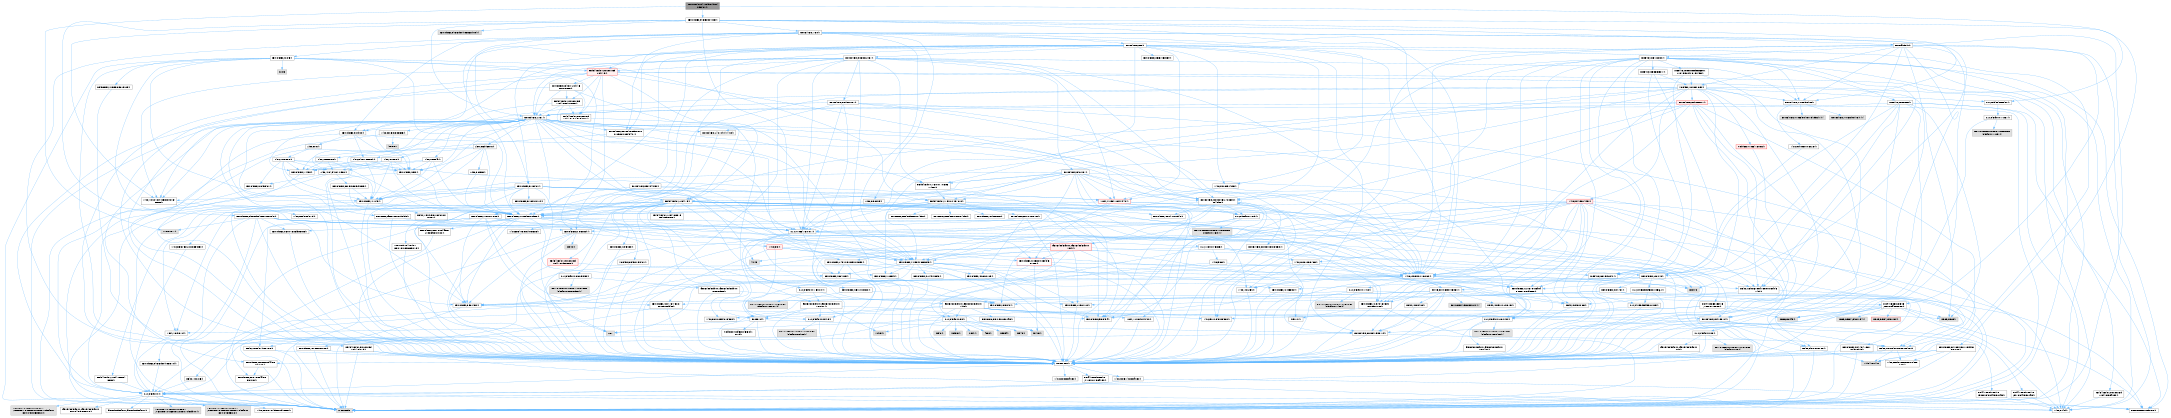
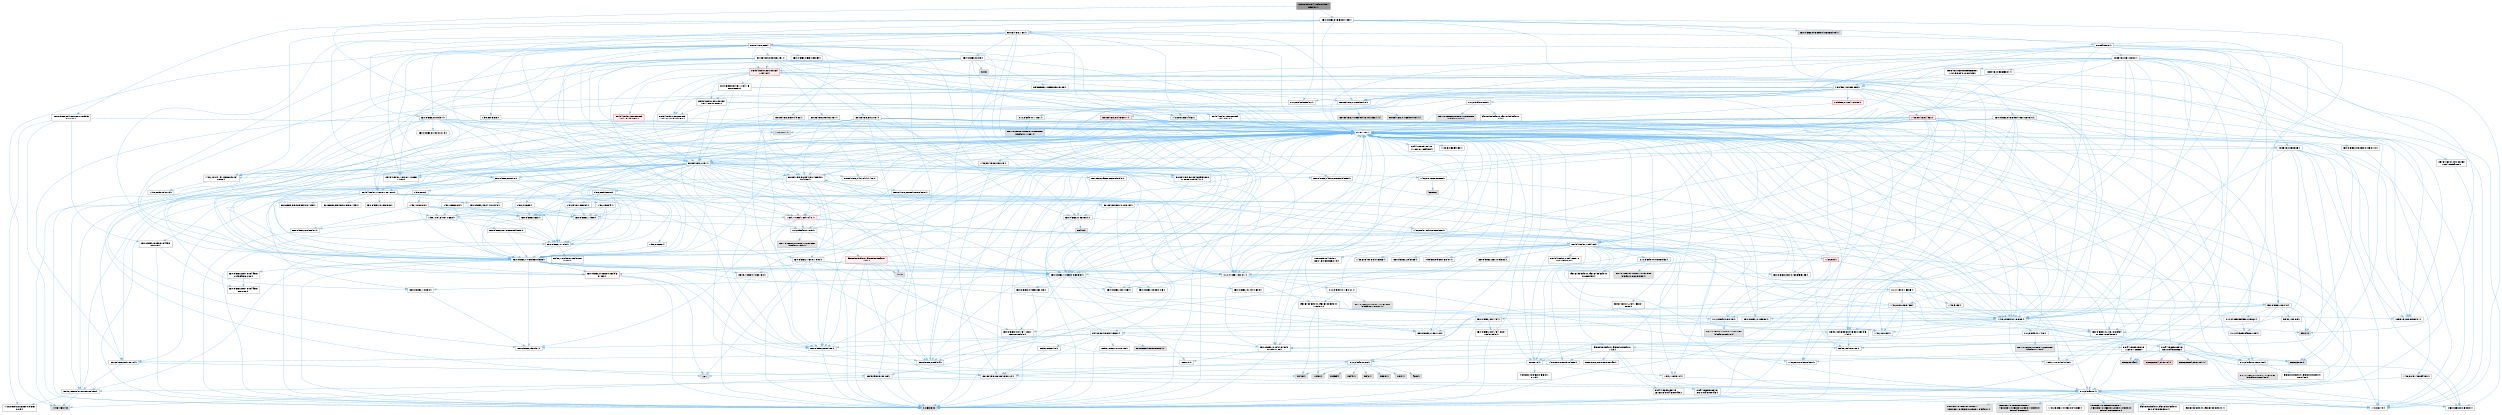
(547, 70) -> none
(1301, 236) -> (2144, 204)
(1642, 335) -> (1913, 142)
